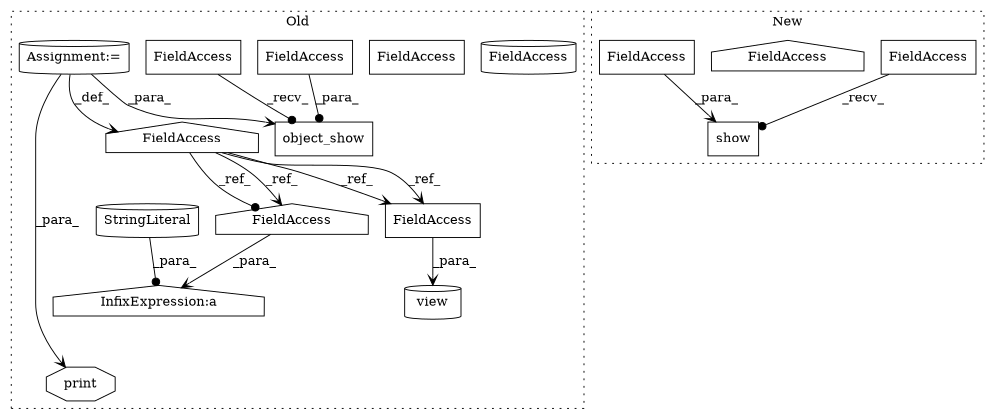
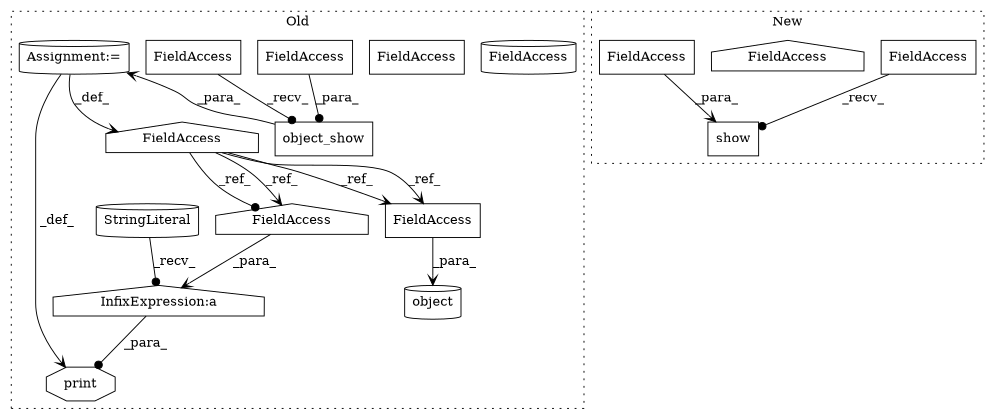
(172, 118) -> (203, 107)
(57, 221) -> (57, 221)
(175, 261) -> (175, 261)
(433, 302) -> (433, 302)
none -> (124, 339)
